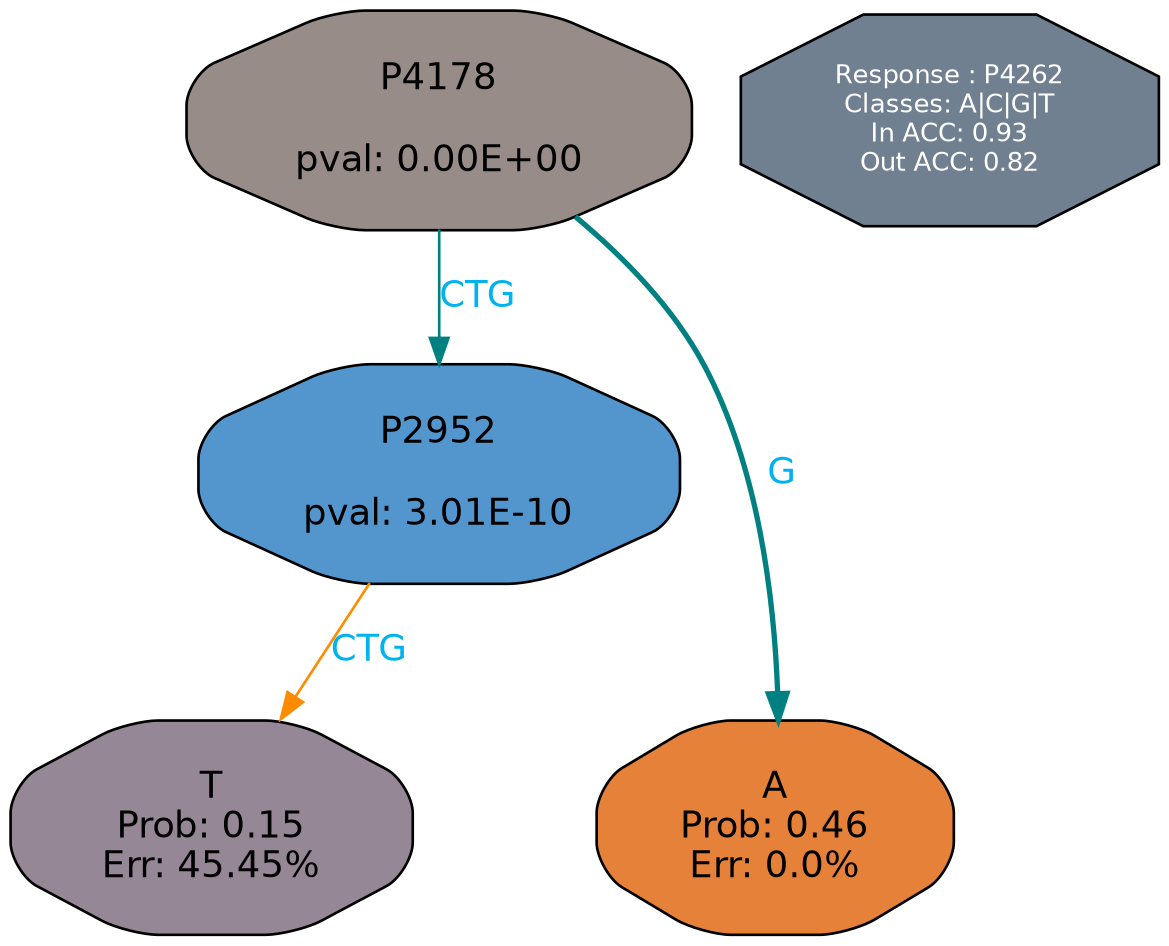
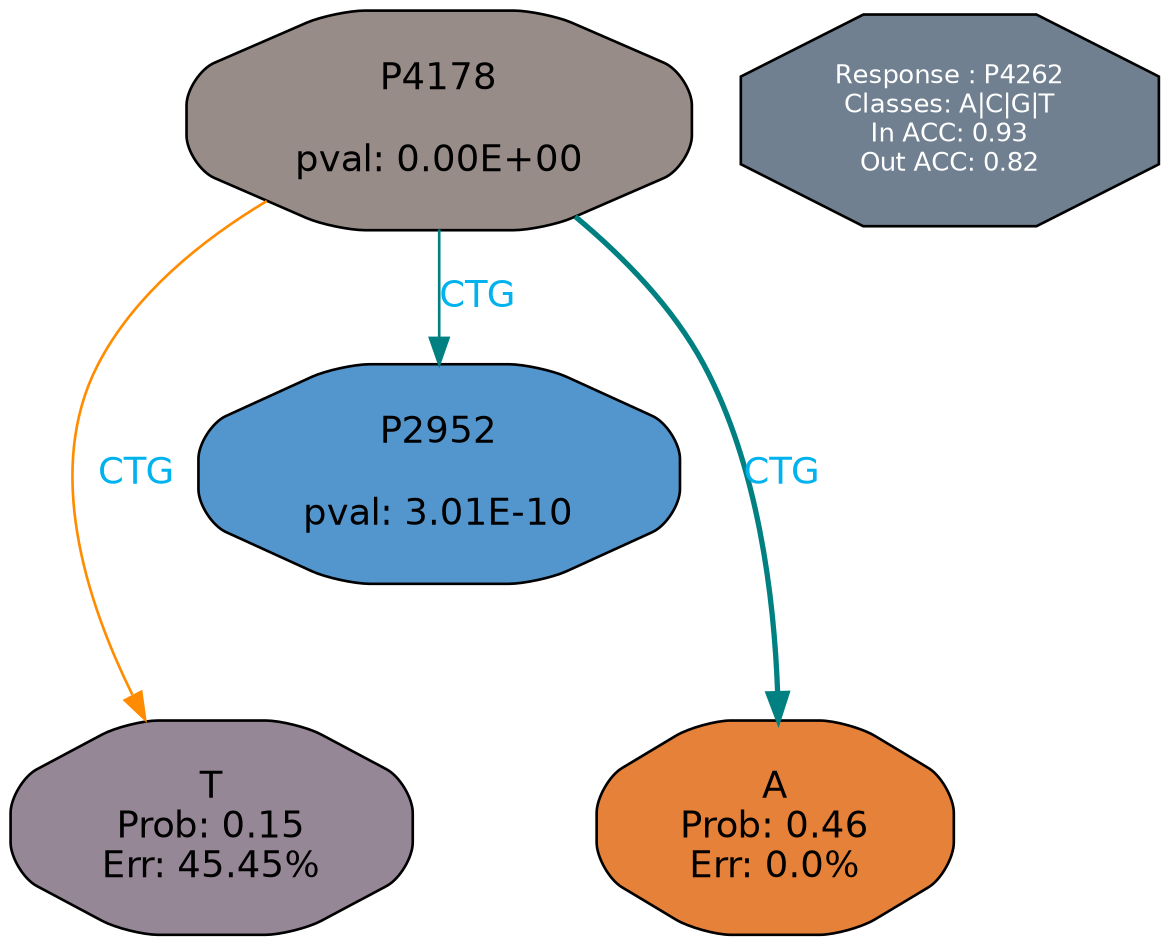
(782, 474) -> (782, 474)
(333, 640) -> (80, 414)
